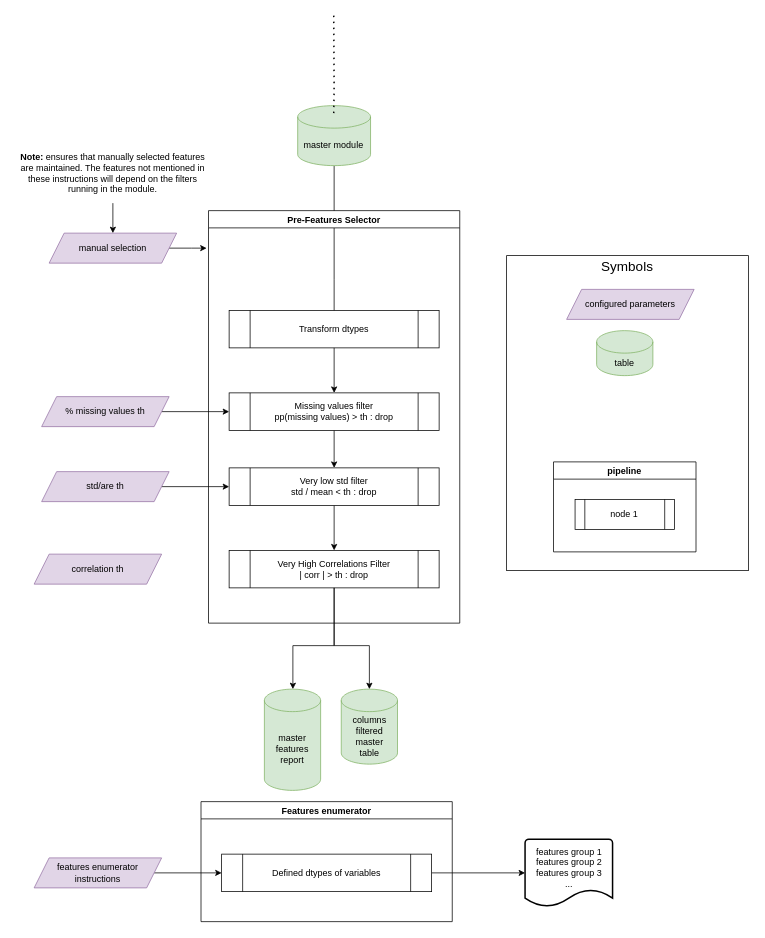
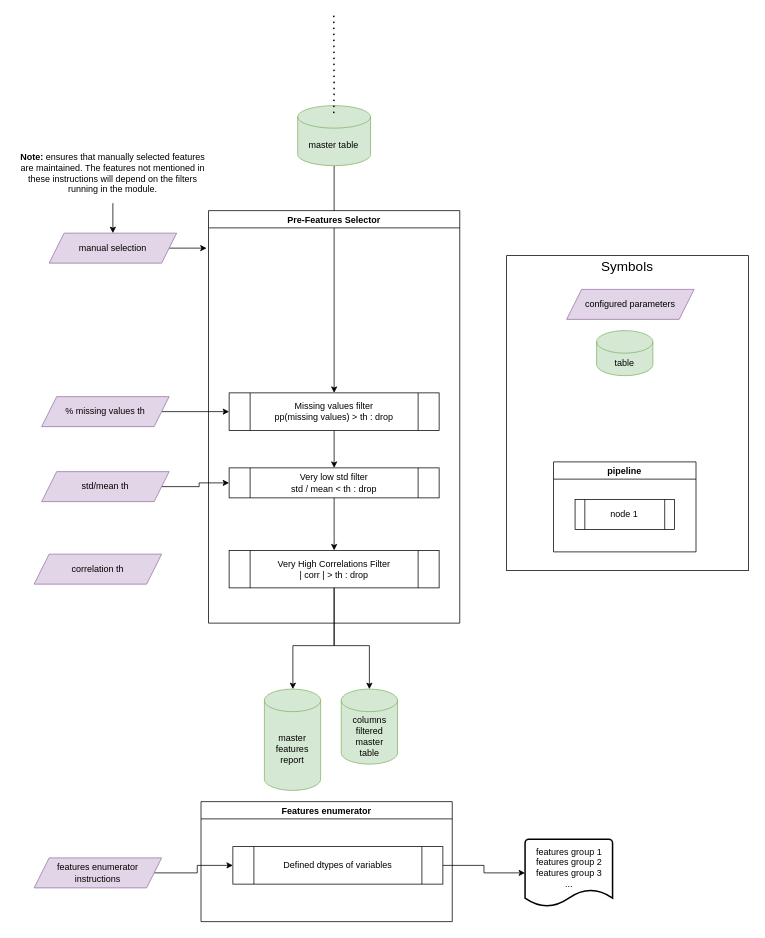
(334, 145) -> (334, 145)
(334, 329) -> none
(105, 486) -> (105, 486)
(334, 486) -> (334, 483)
(327, 873) -> (338, 865)
